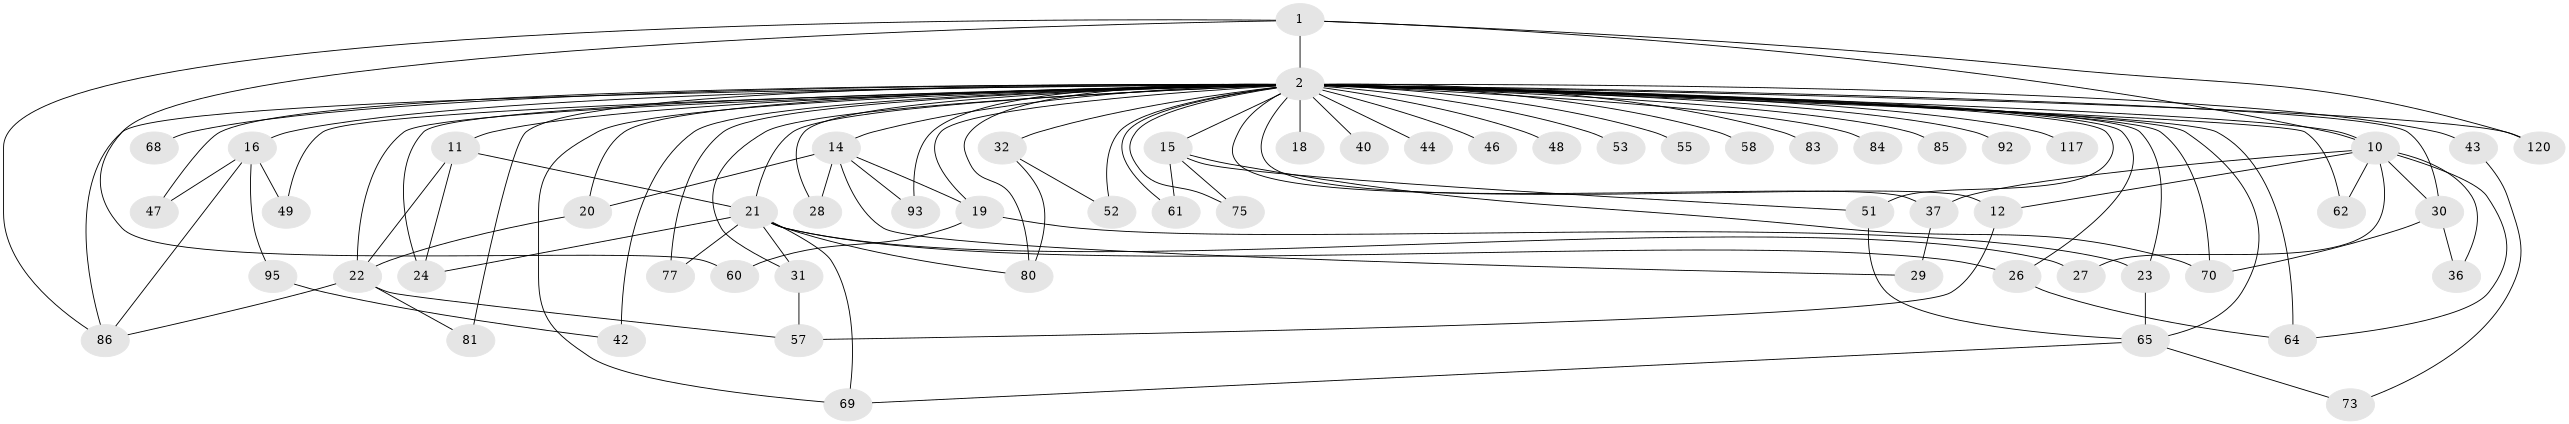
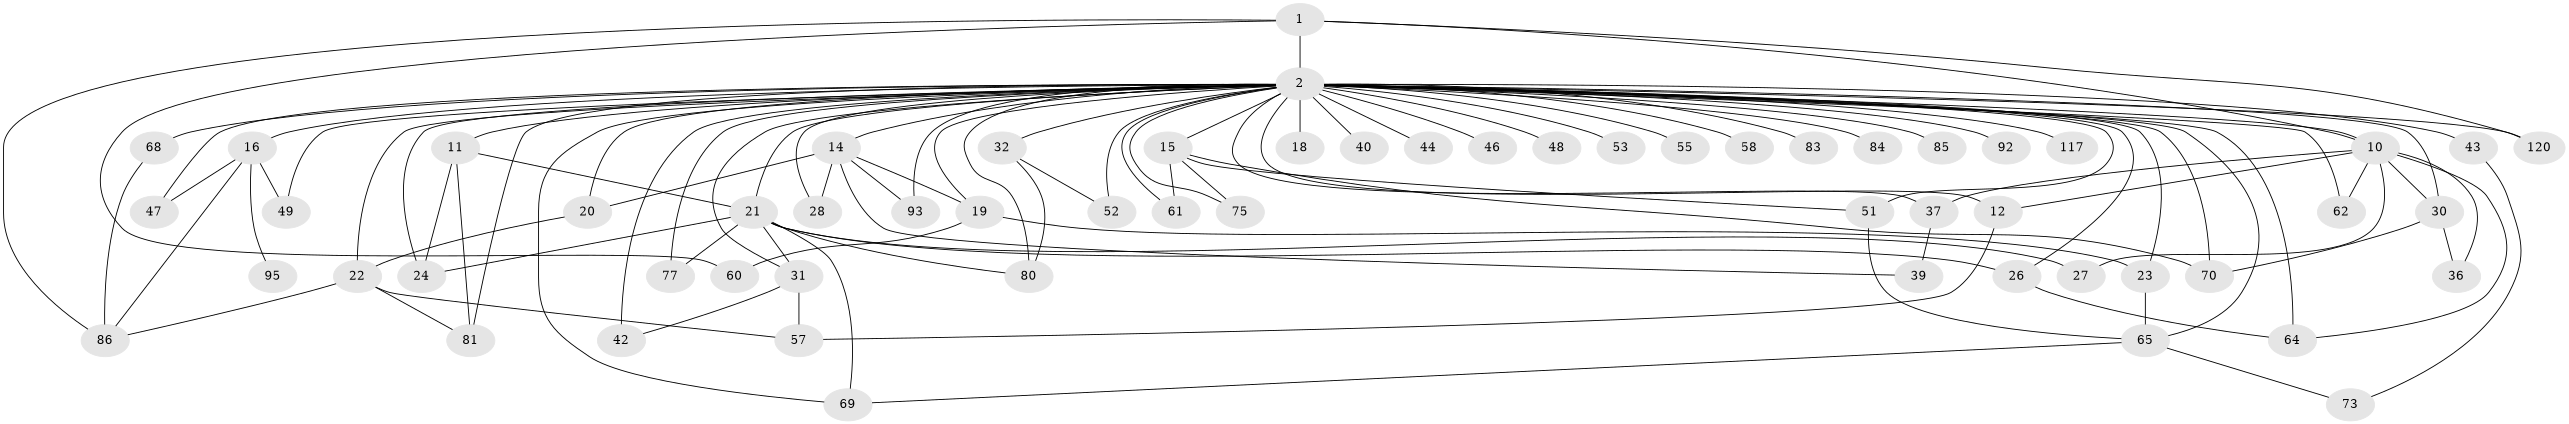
(324, 107) -> (111, 240)
(410, 207) -> (463, 244)
(1919, 276) -> (1919, 276)
(445, 315) -> (712, 312)
